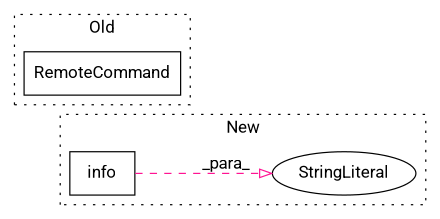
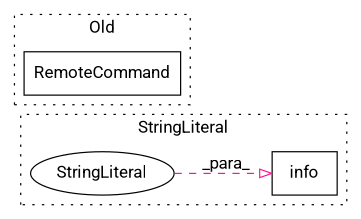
(243, 128) -> (184, 128)
(197, 173) -> (217, 173)
